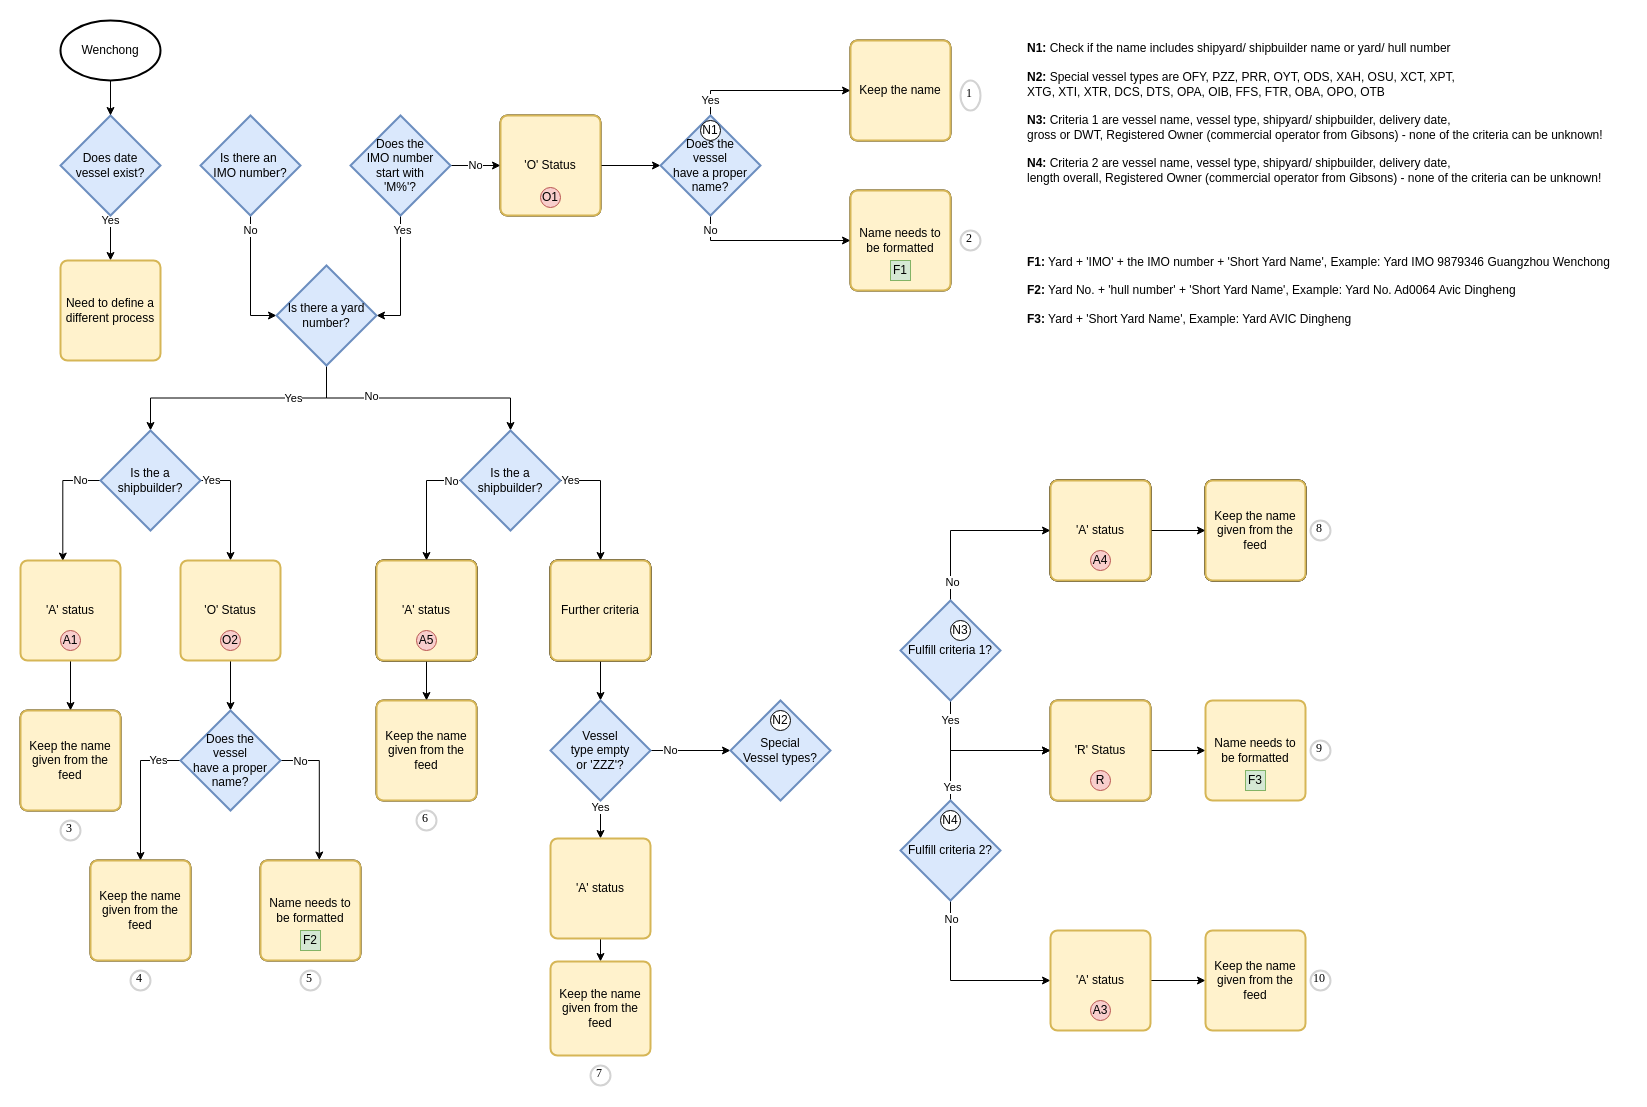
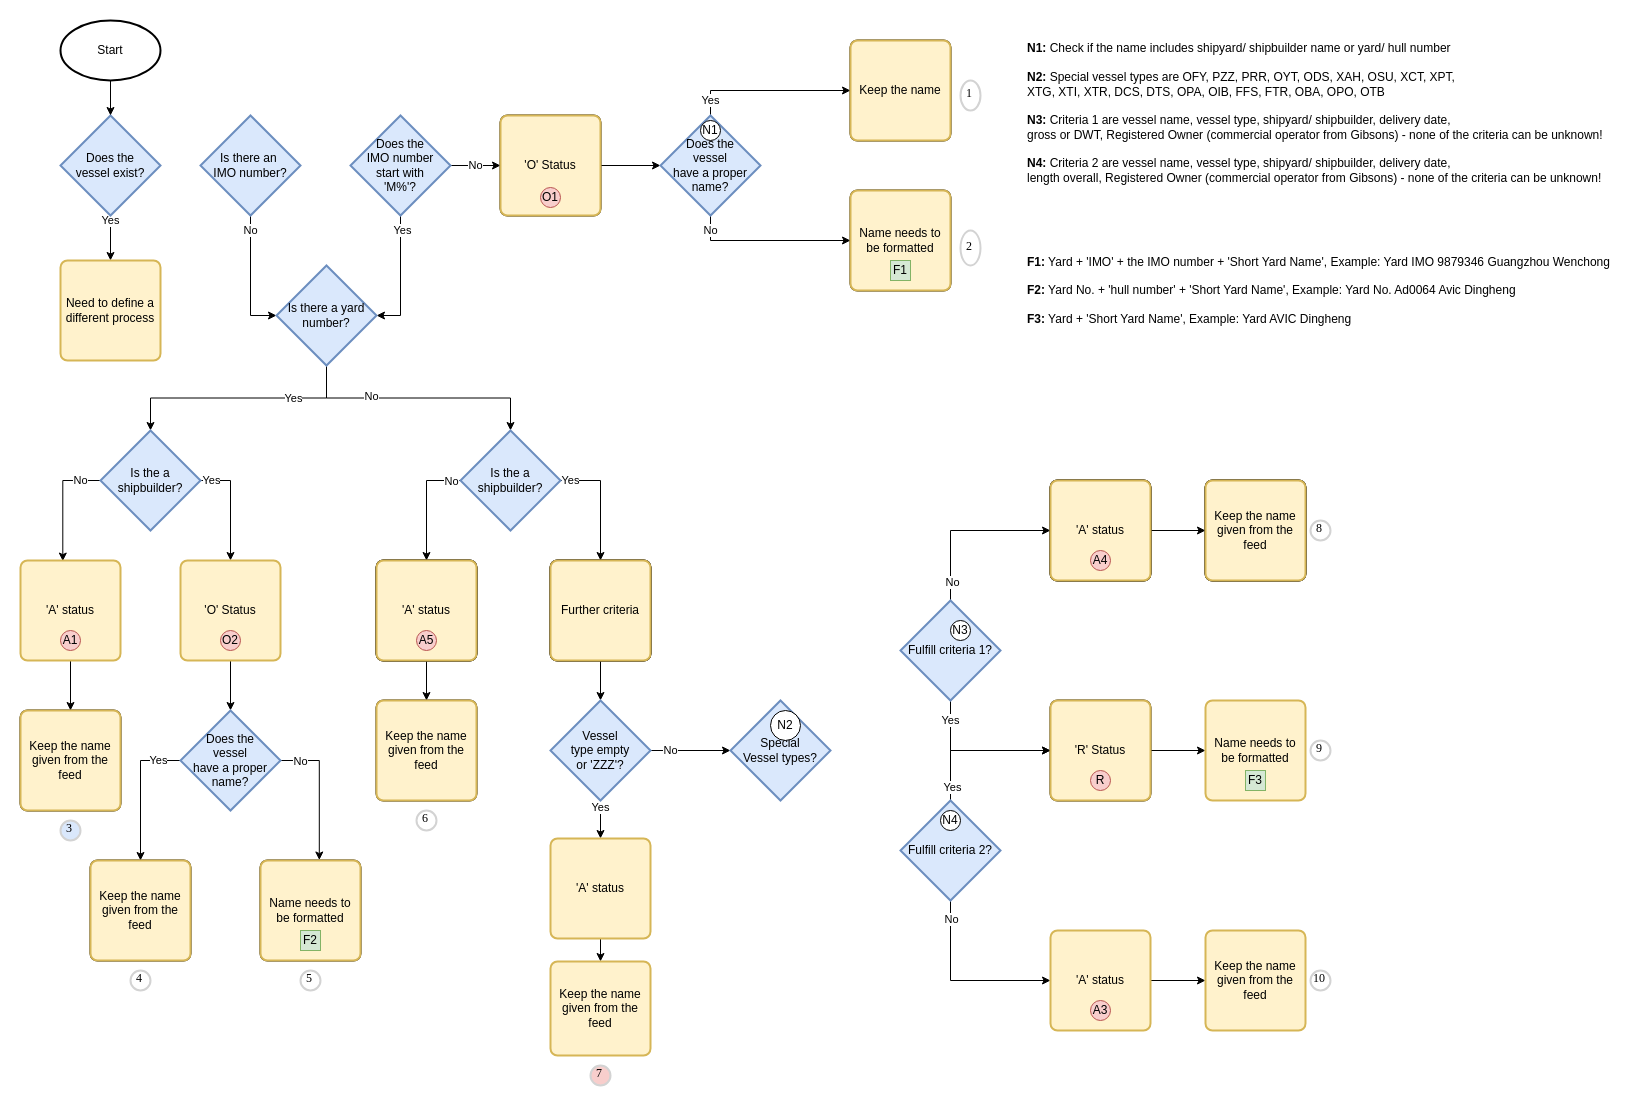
(111, 51) -> (111, 51)
(111, 166) -> (111, 166)
(971, 241) -> (971, 248)
(781, 721) -> (786, 726)
(71, 831) -> (71, 831)
(601, 1076) -> (601, 1076)
